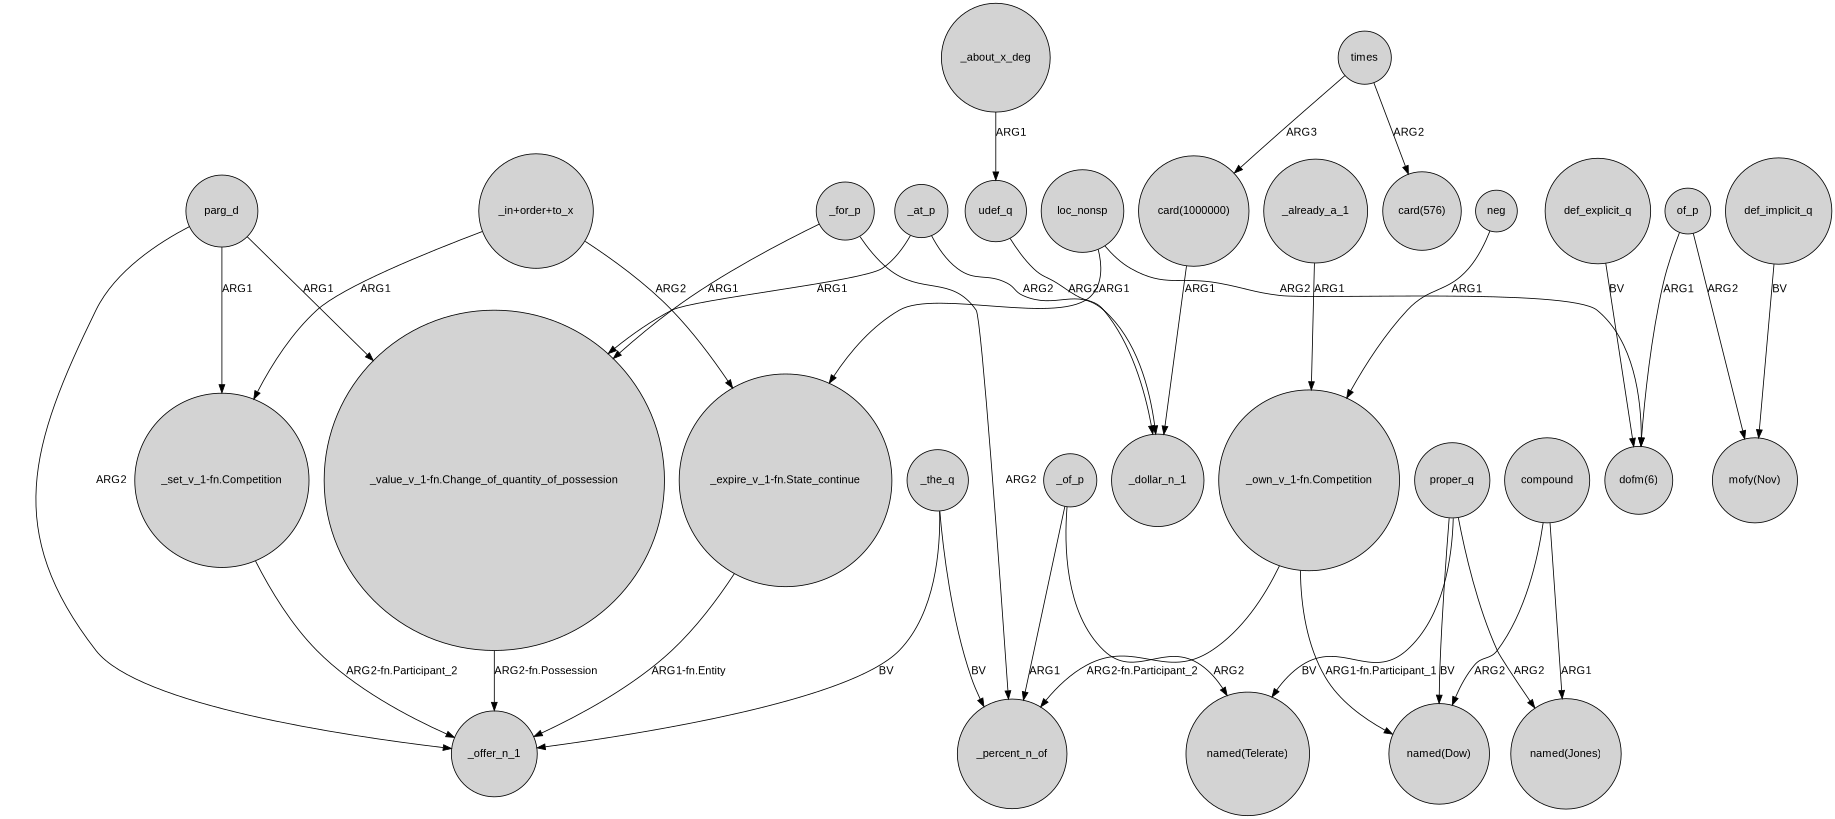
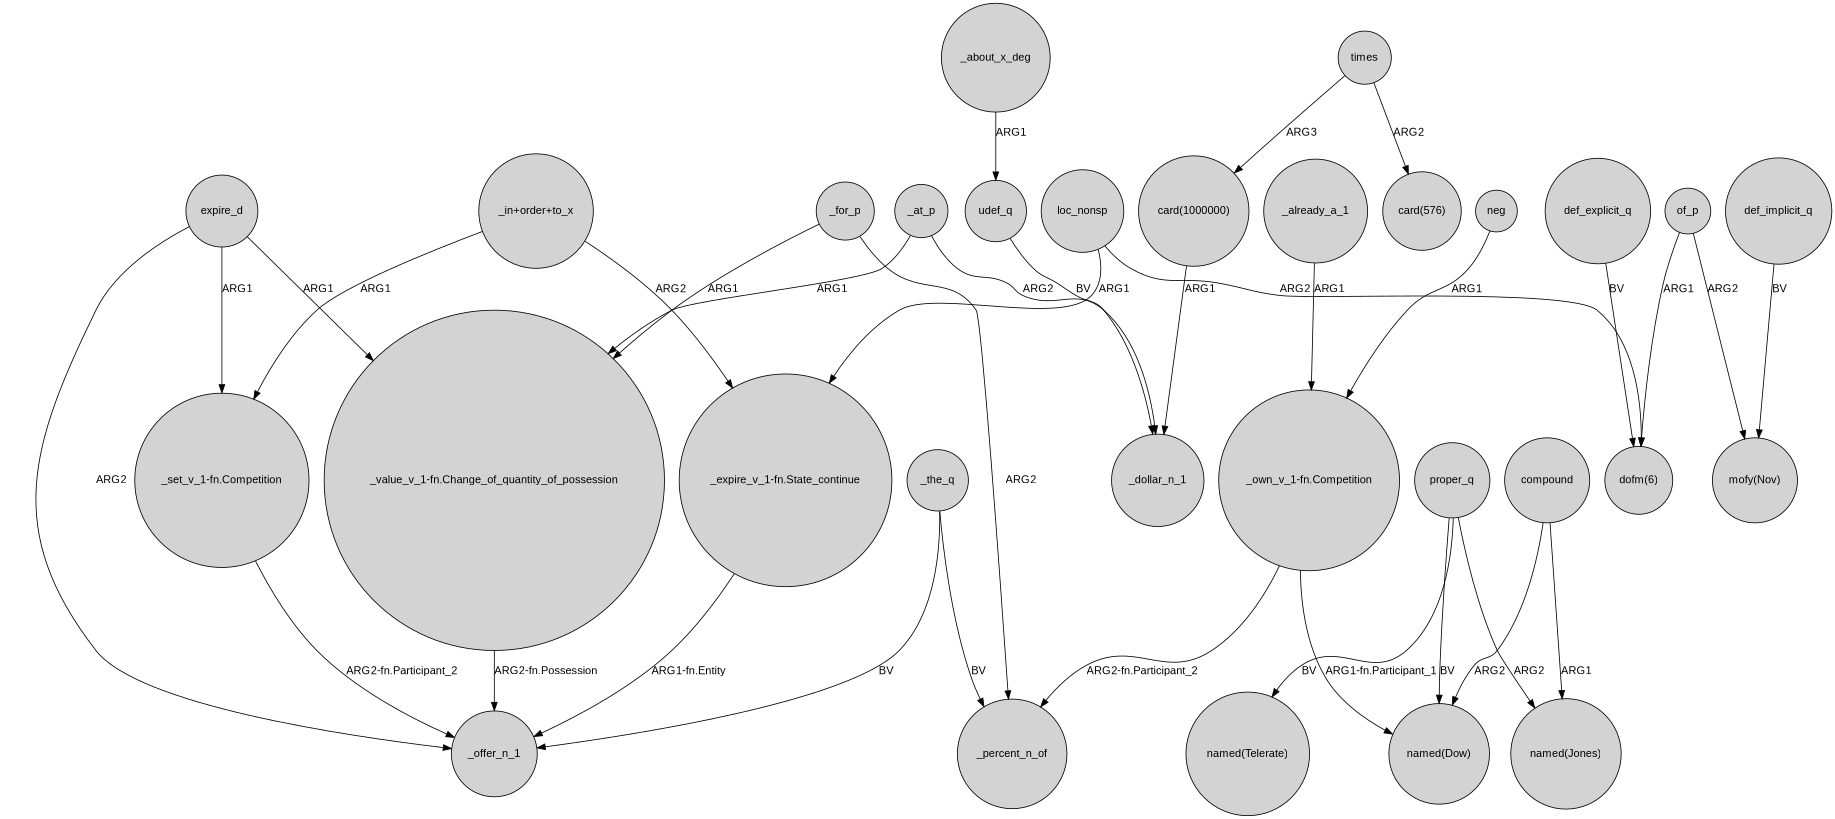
(222, 211) -> (222, 211)
(1084, 289) -> (1084, 289)
(1070, 480) -> none
